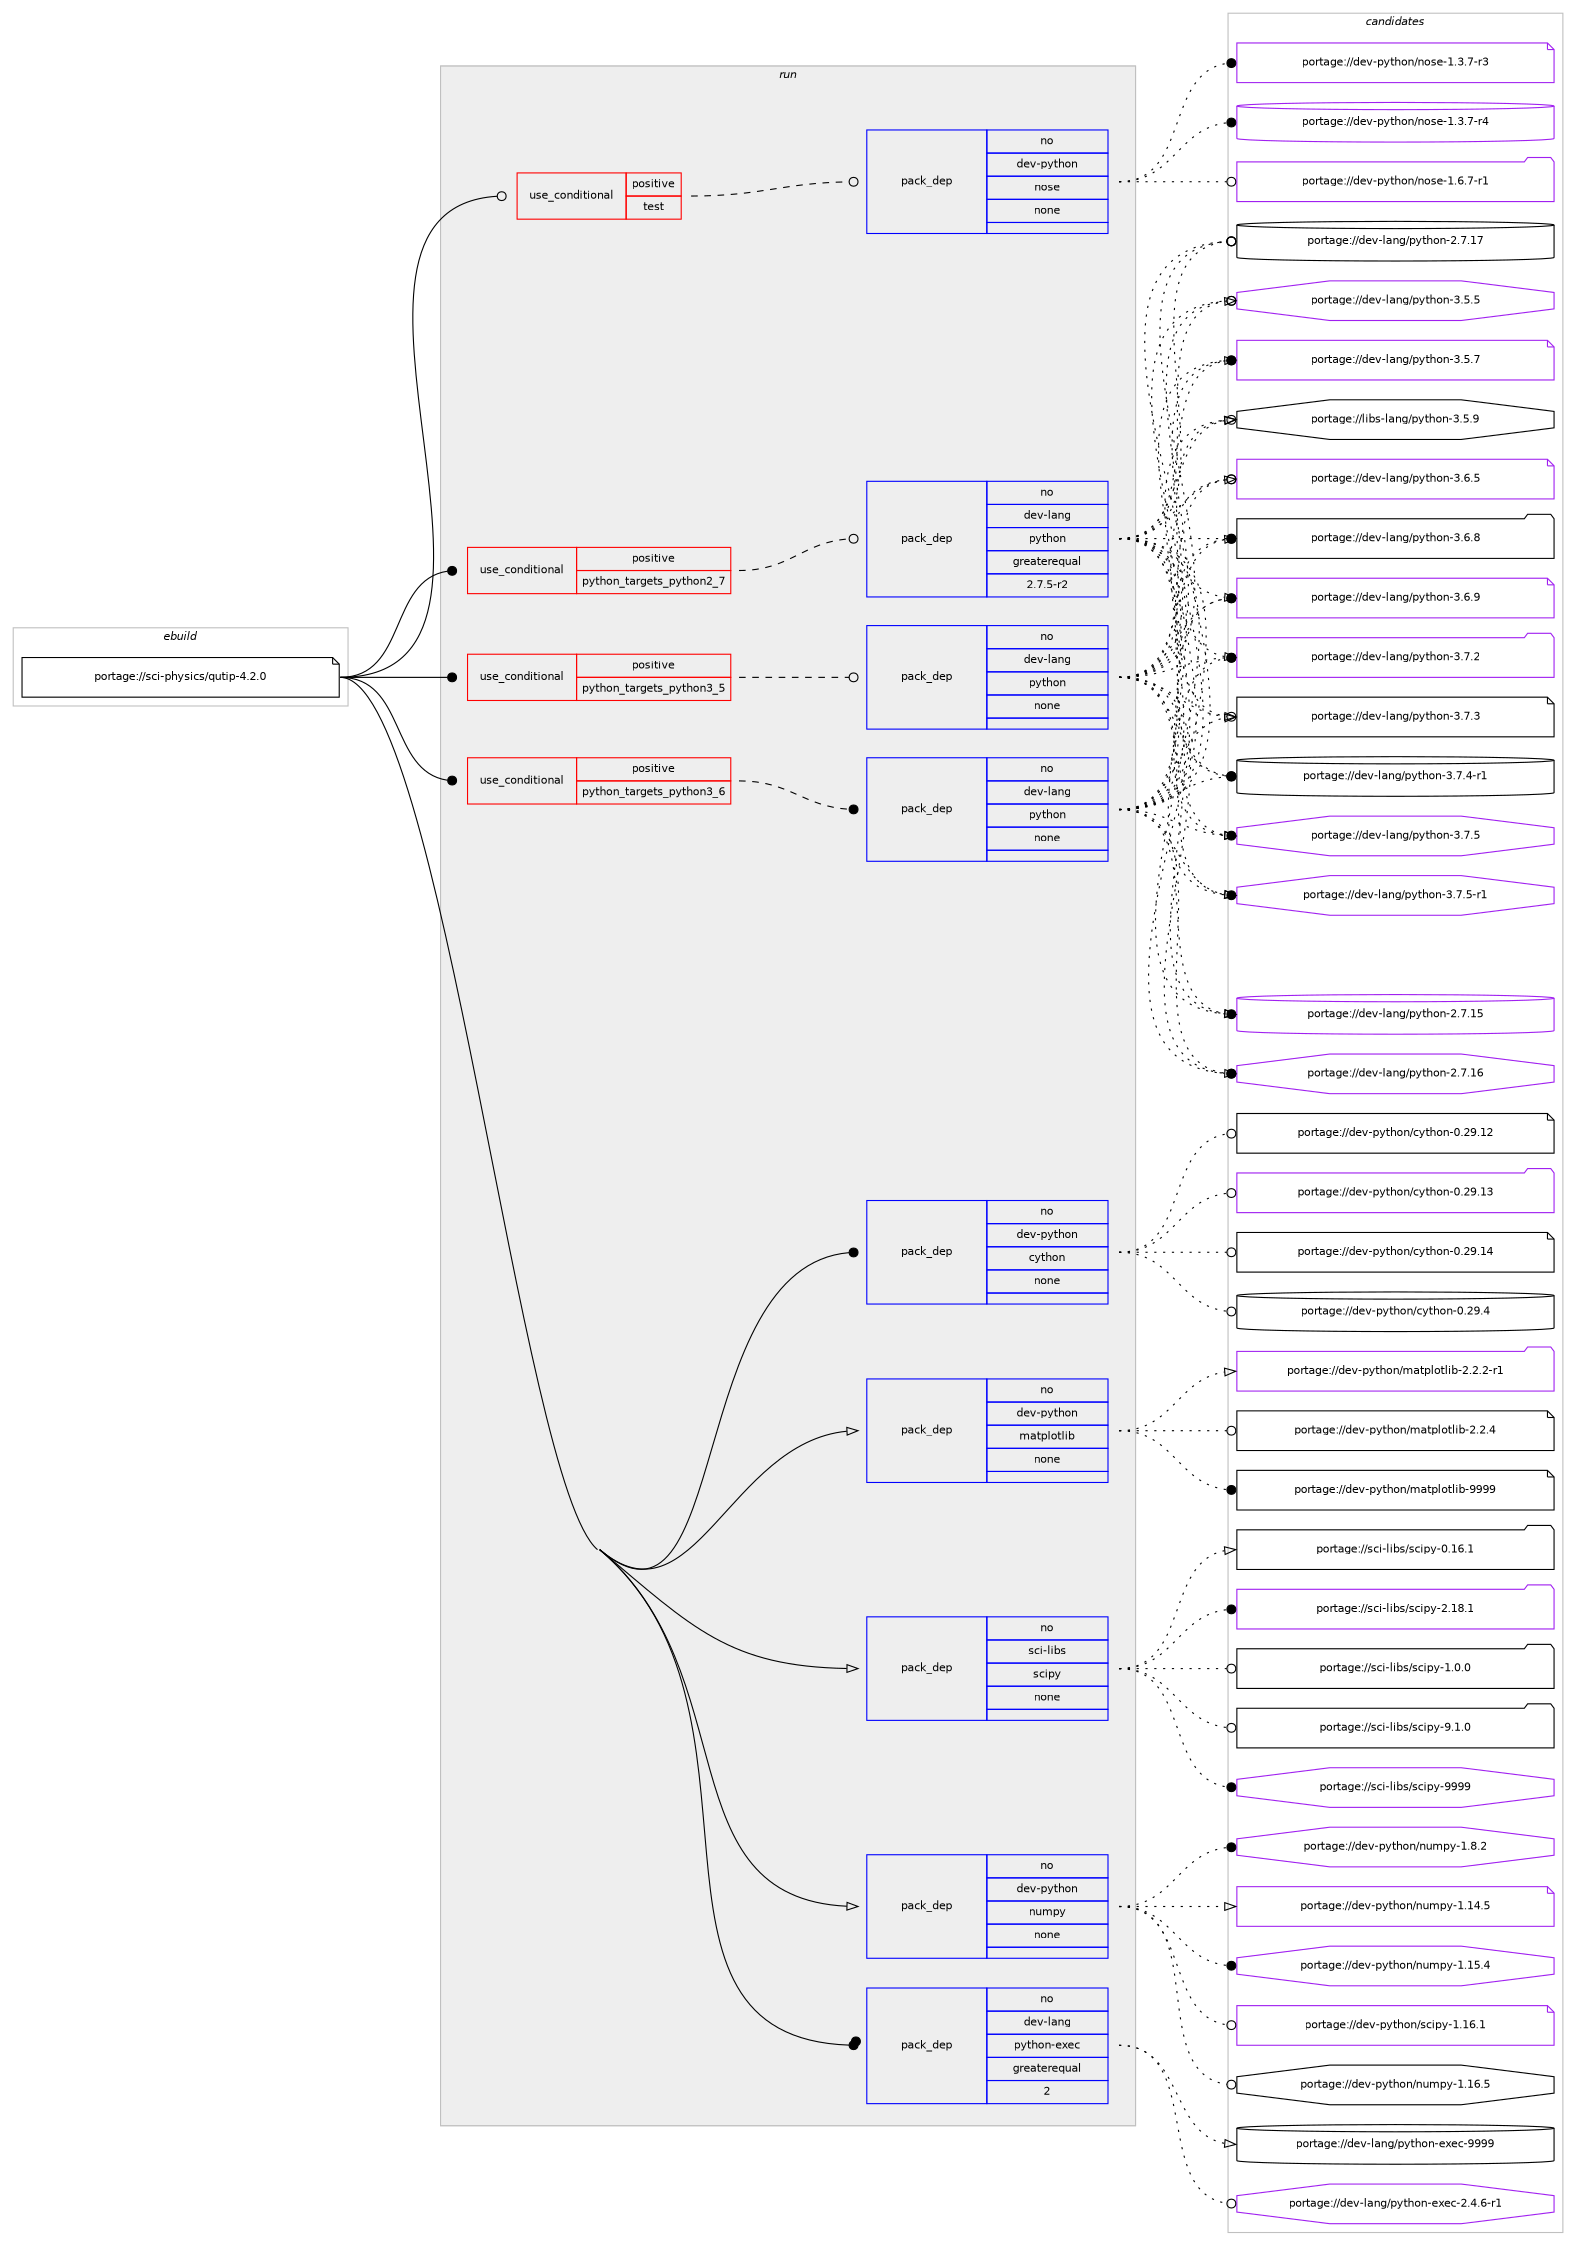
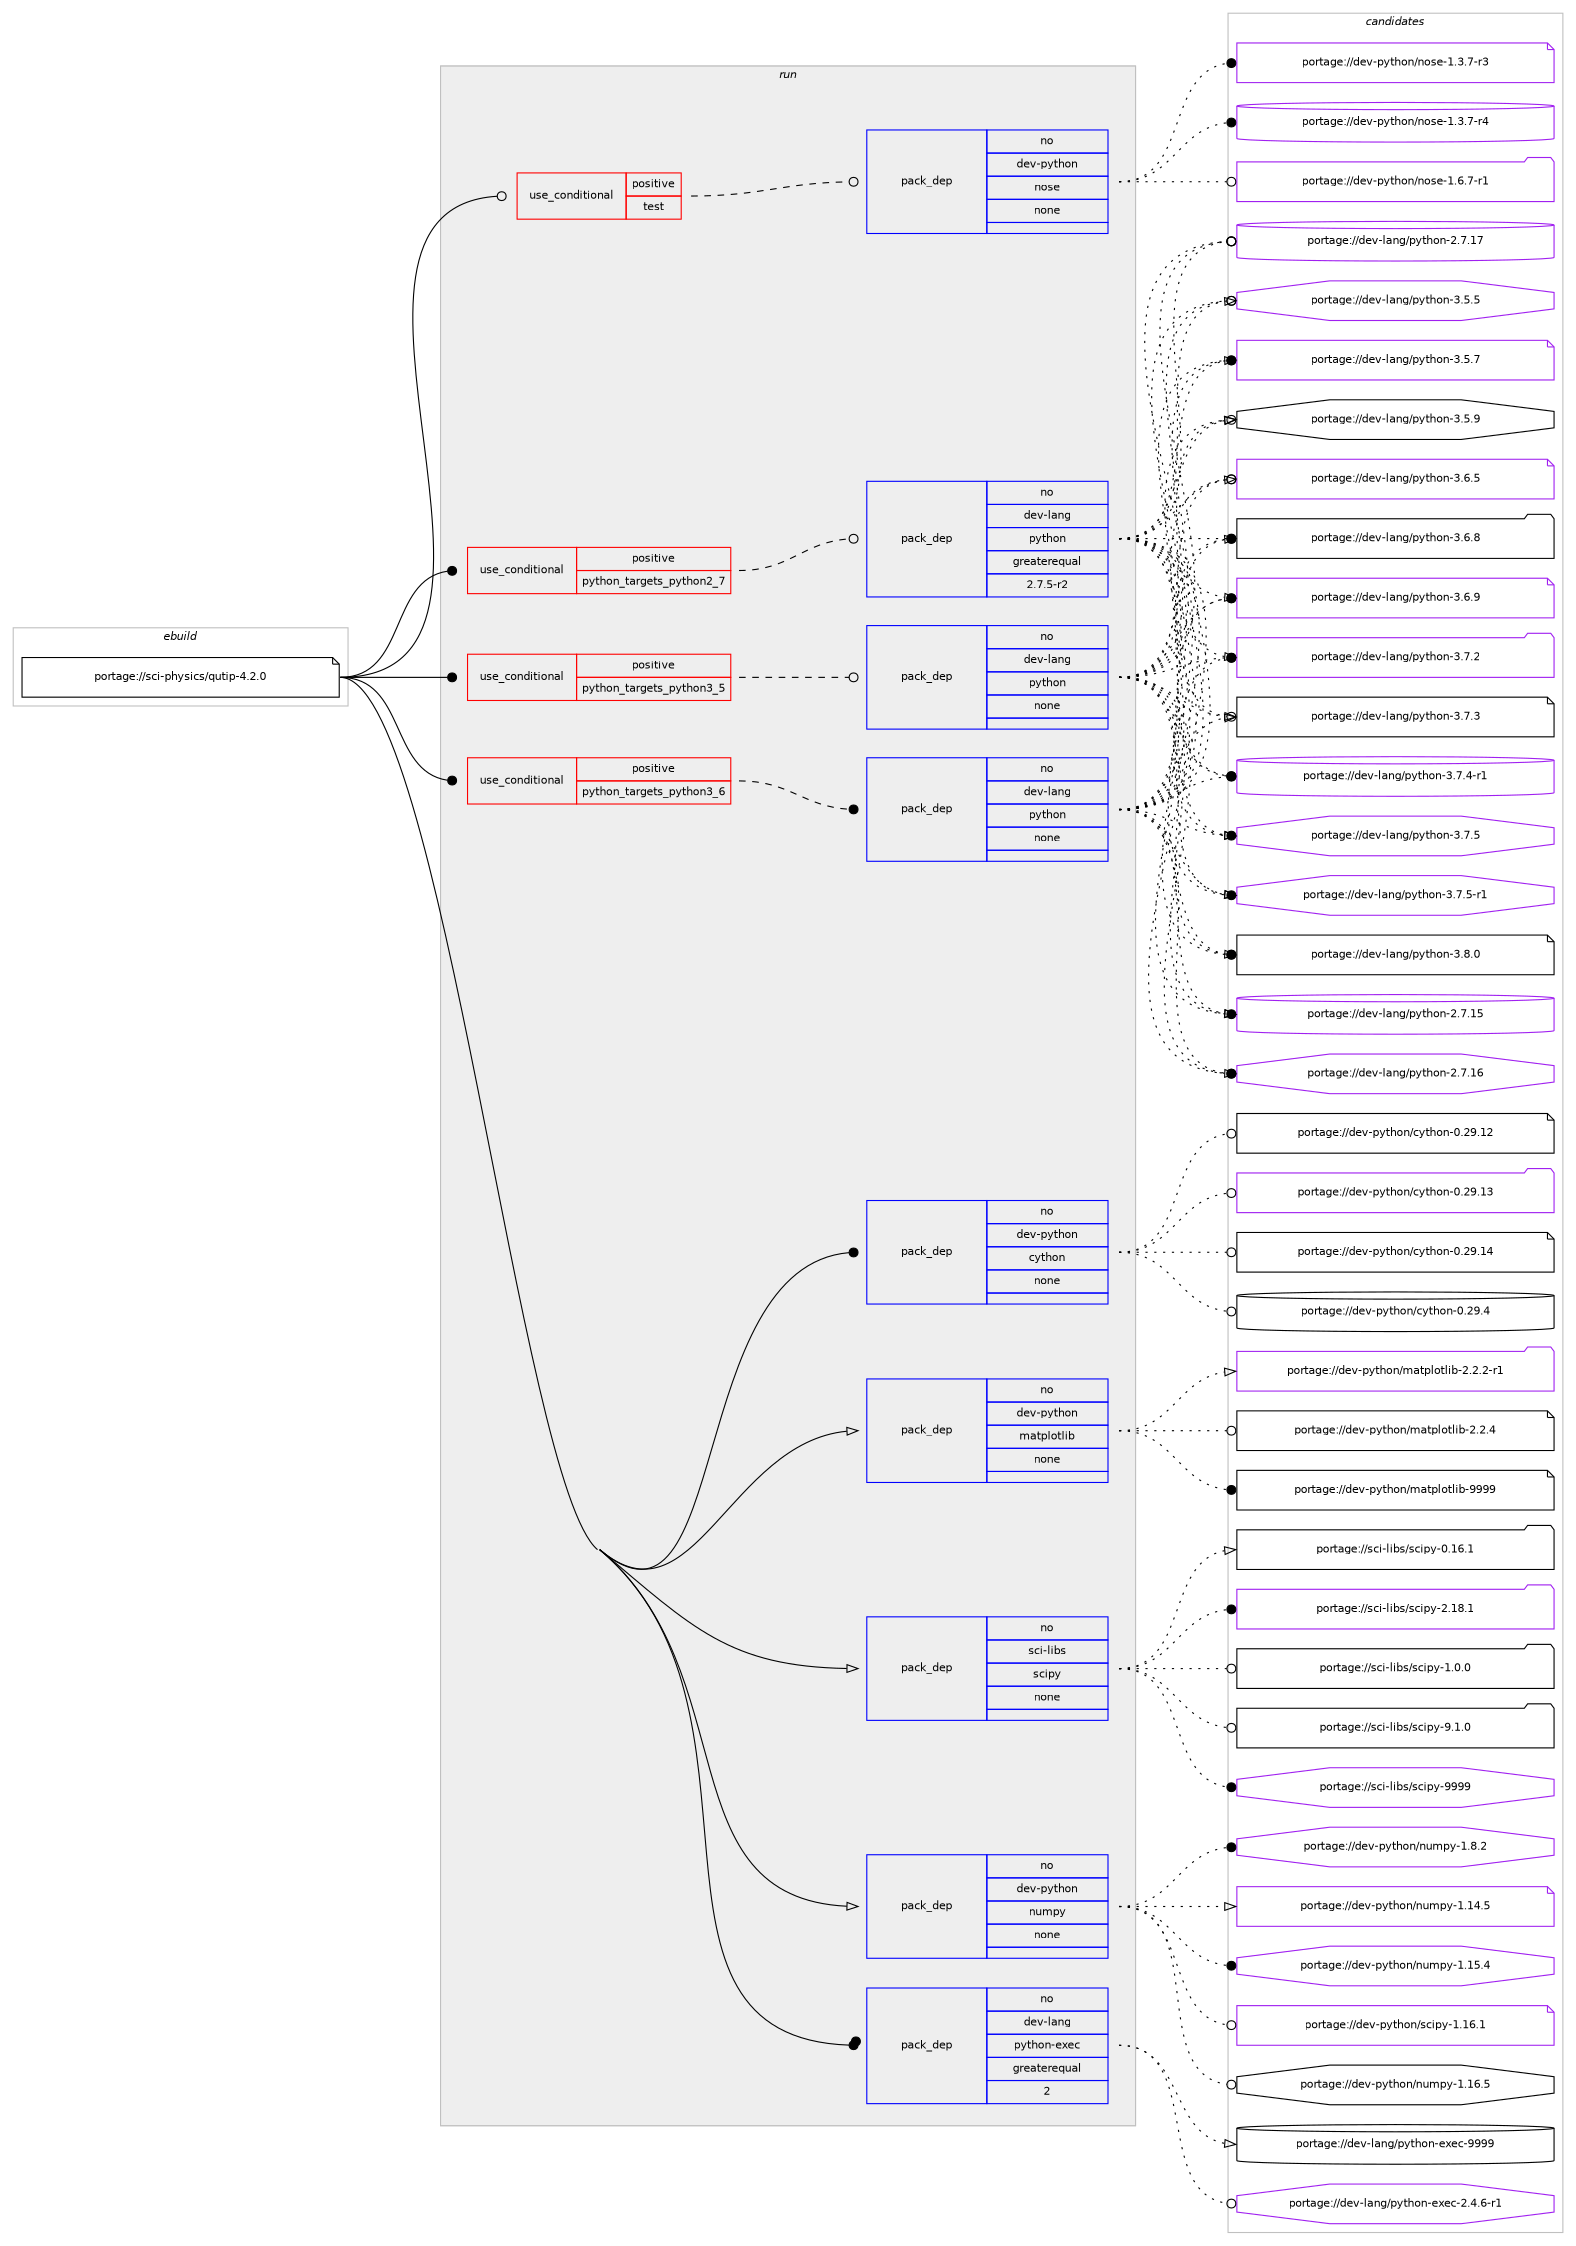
(1395, 241) -> (1395, 241)
(1395, 420) -> (1395, 420)
(1395, 776) -> (1395, 776)
none -> (1395, 955)
